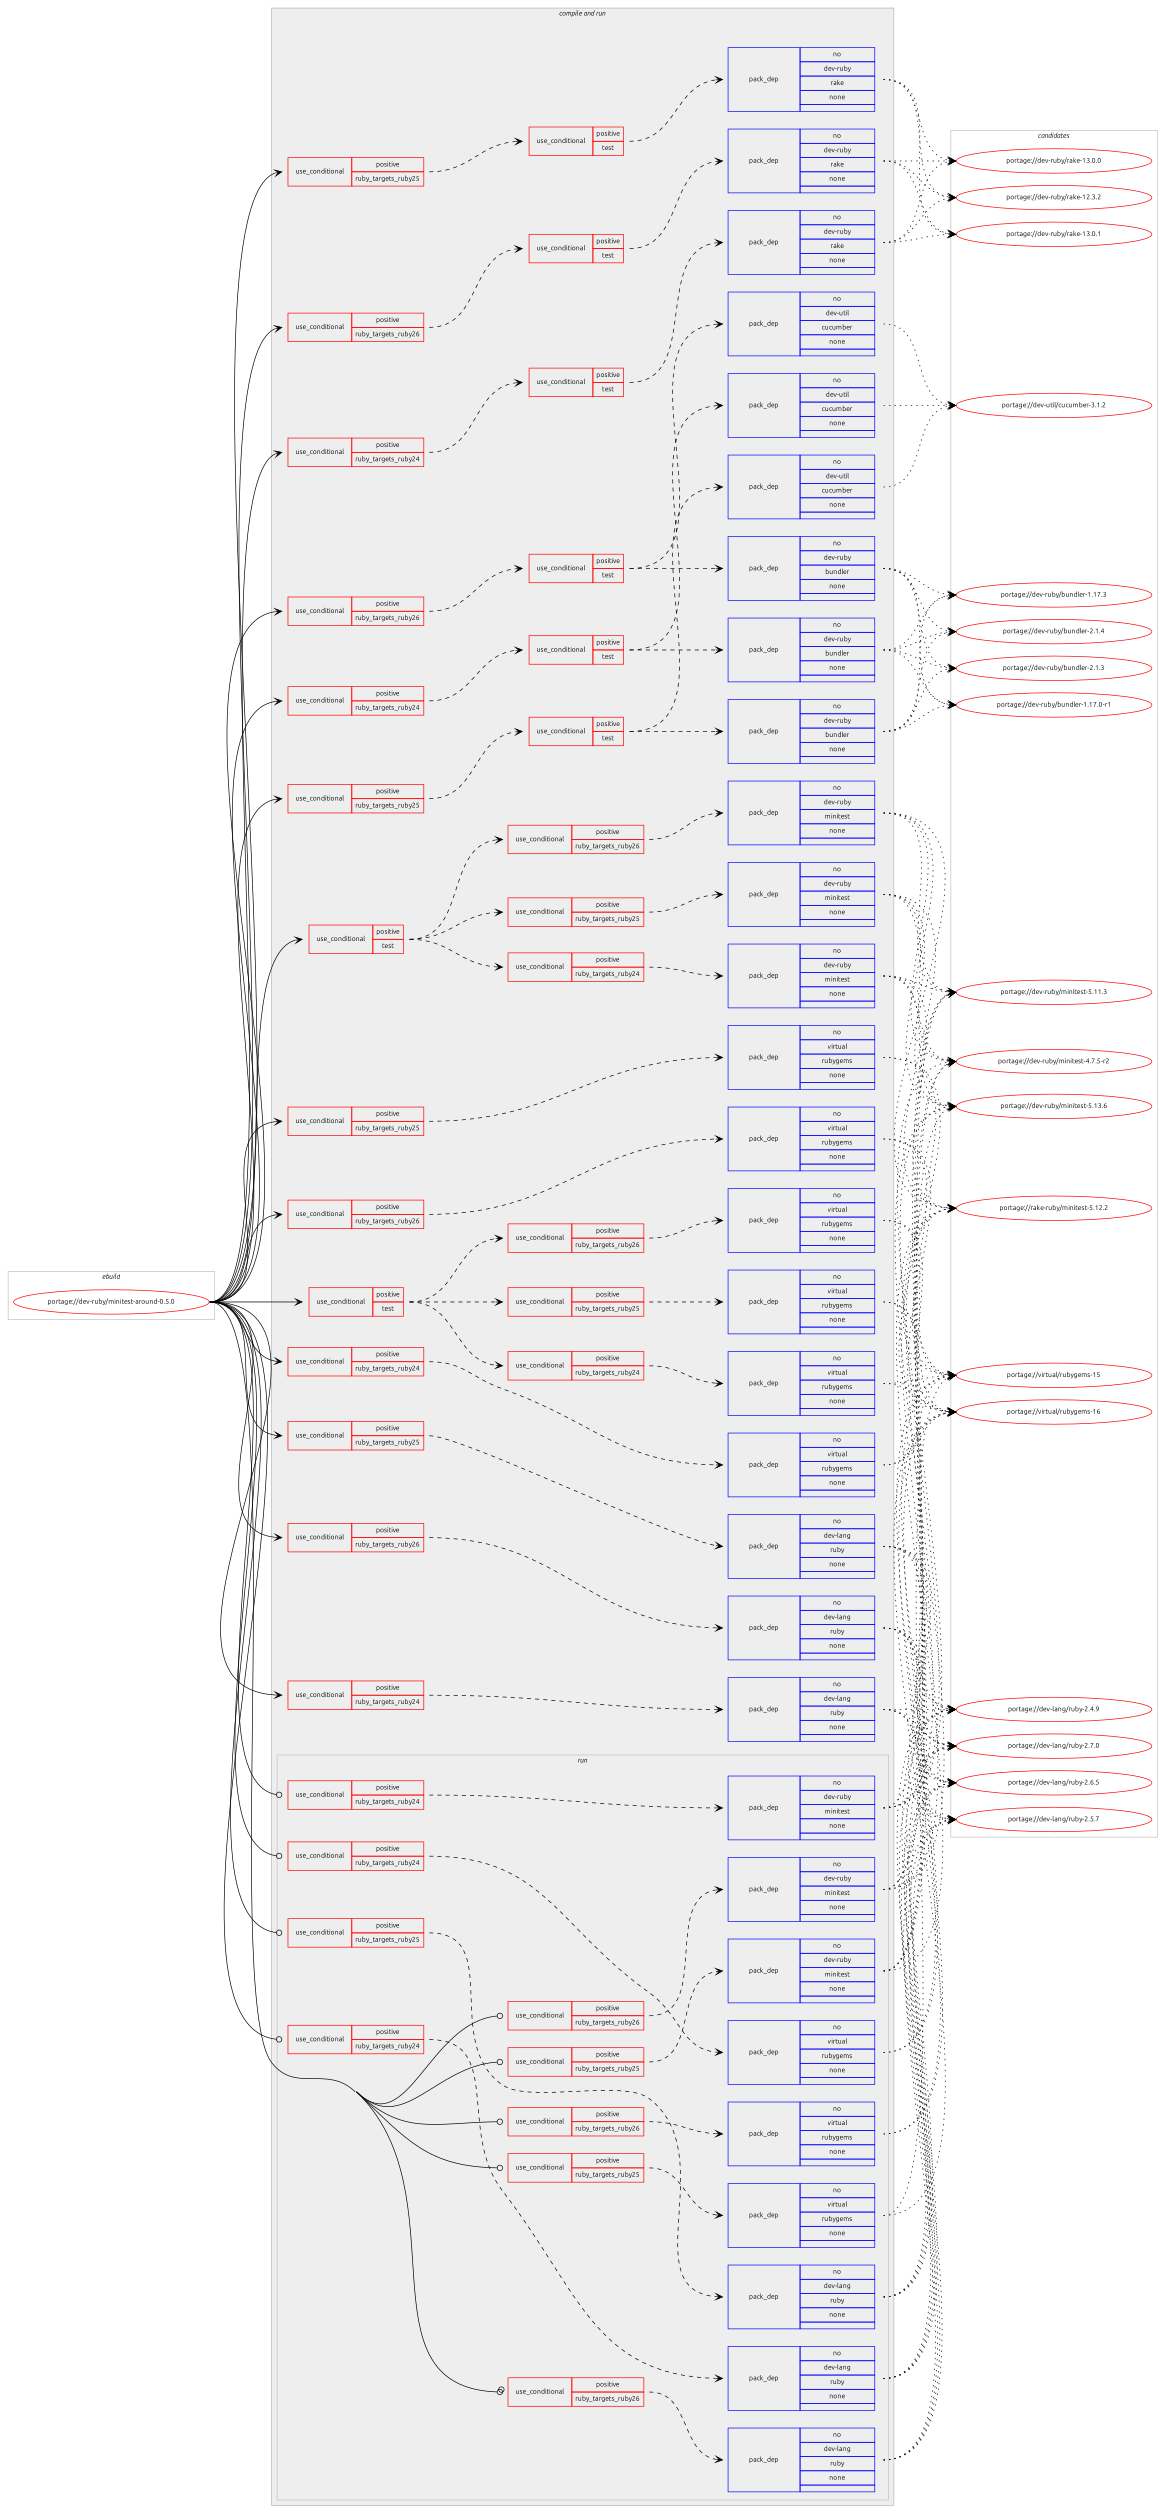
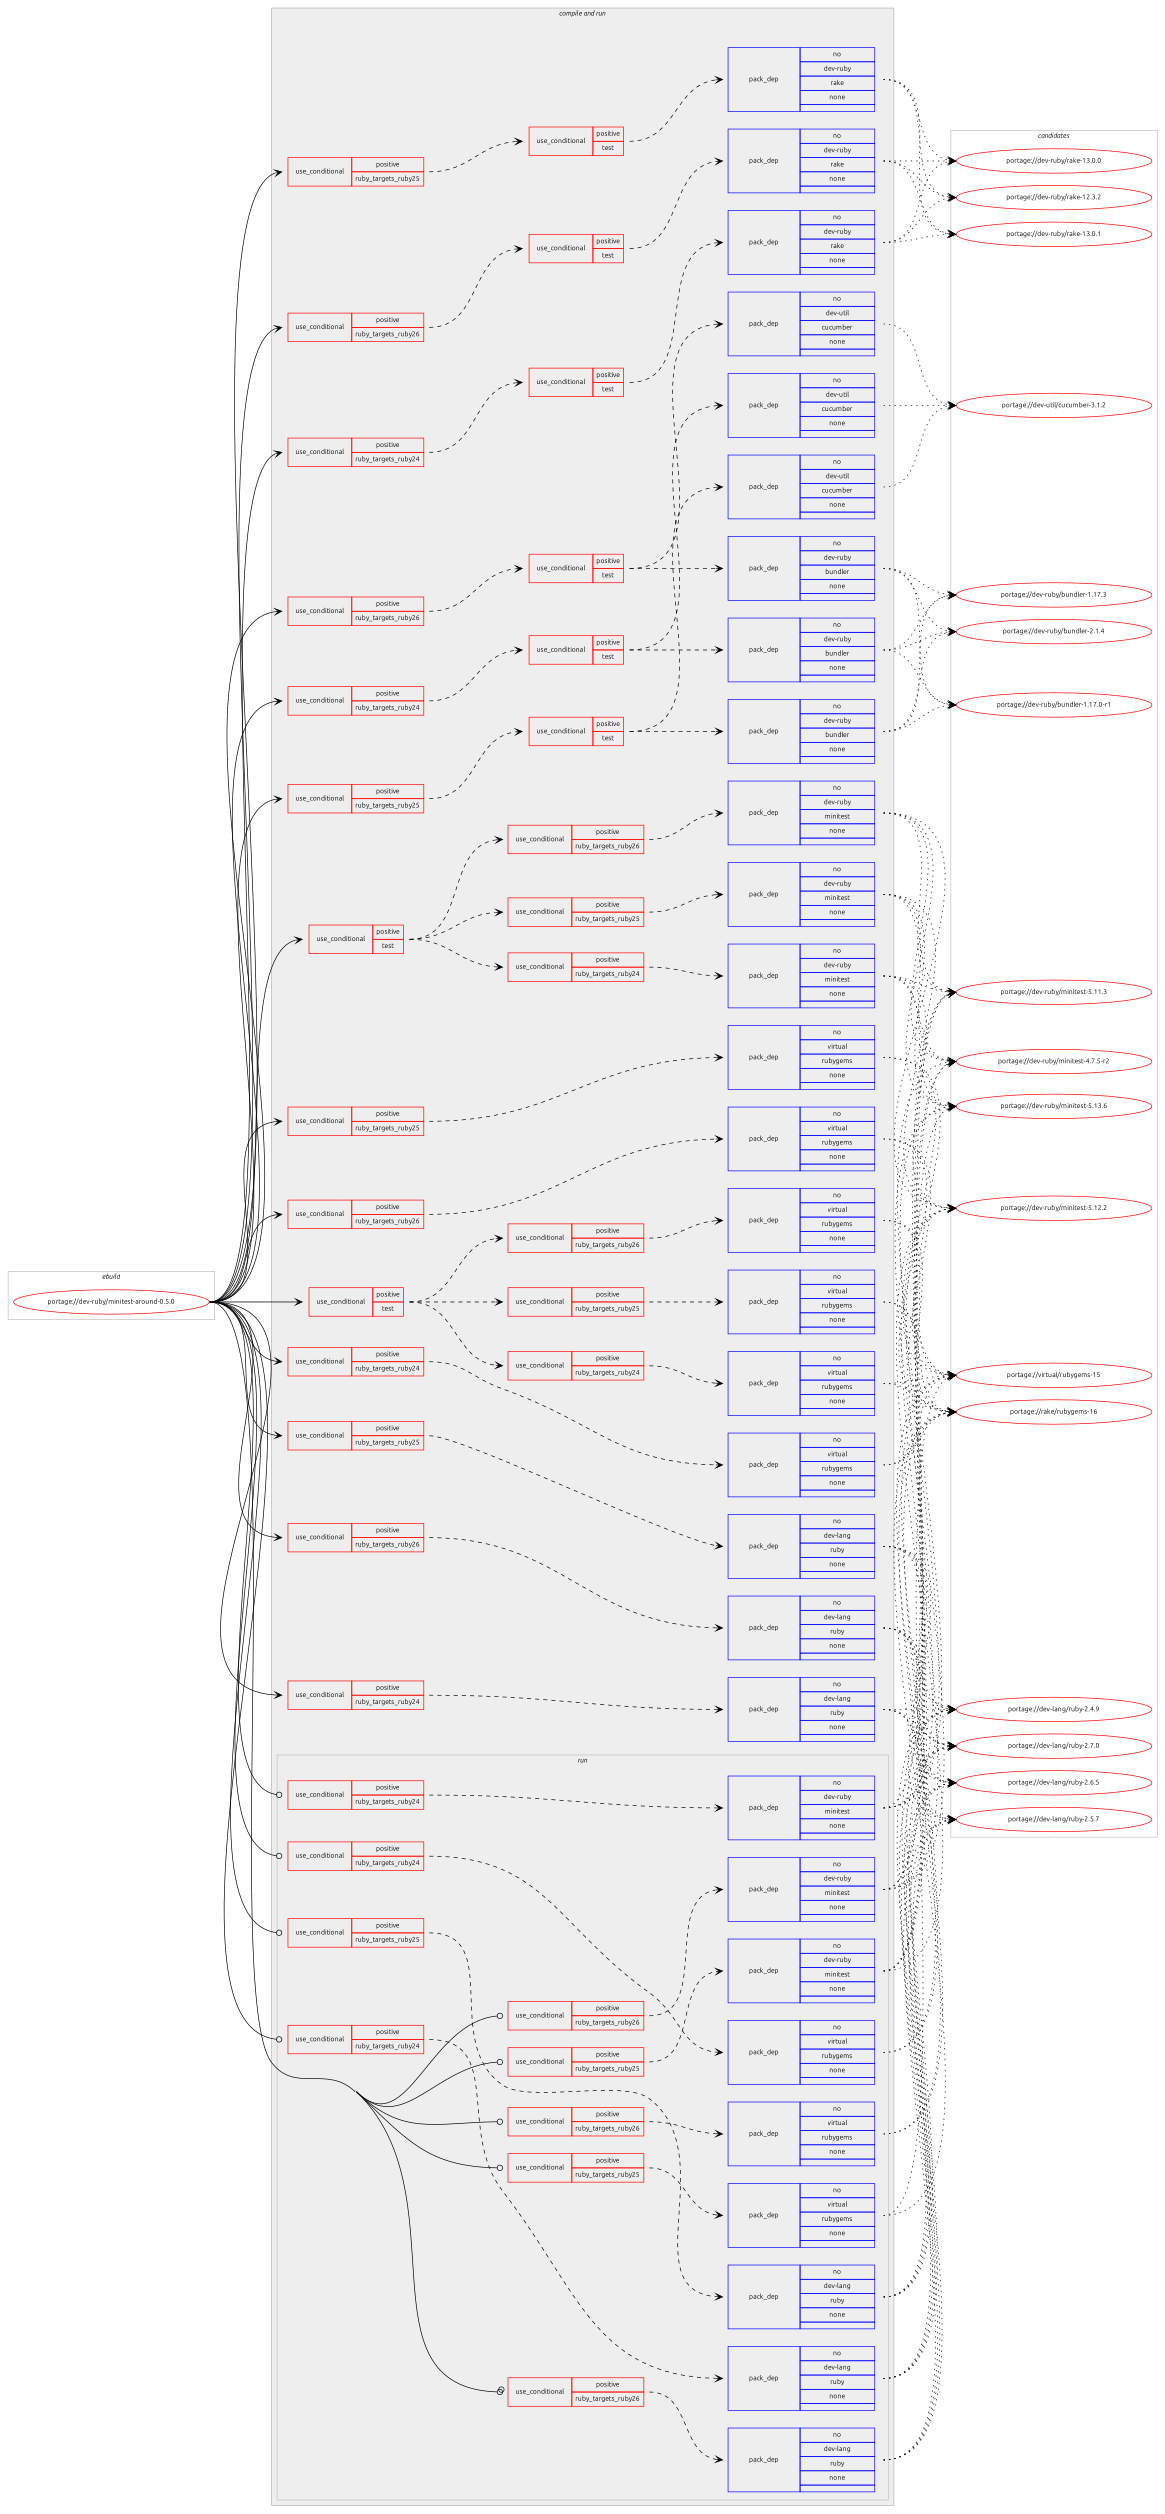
(1054, 668) -> none
(1054, 1208) -> (1054, 1208)
(1054, 1412) -> (1054, 1412)
